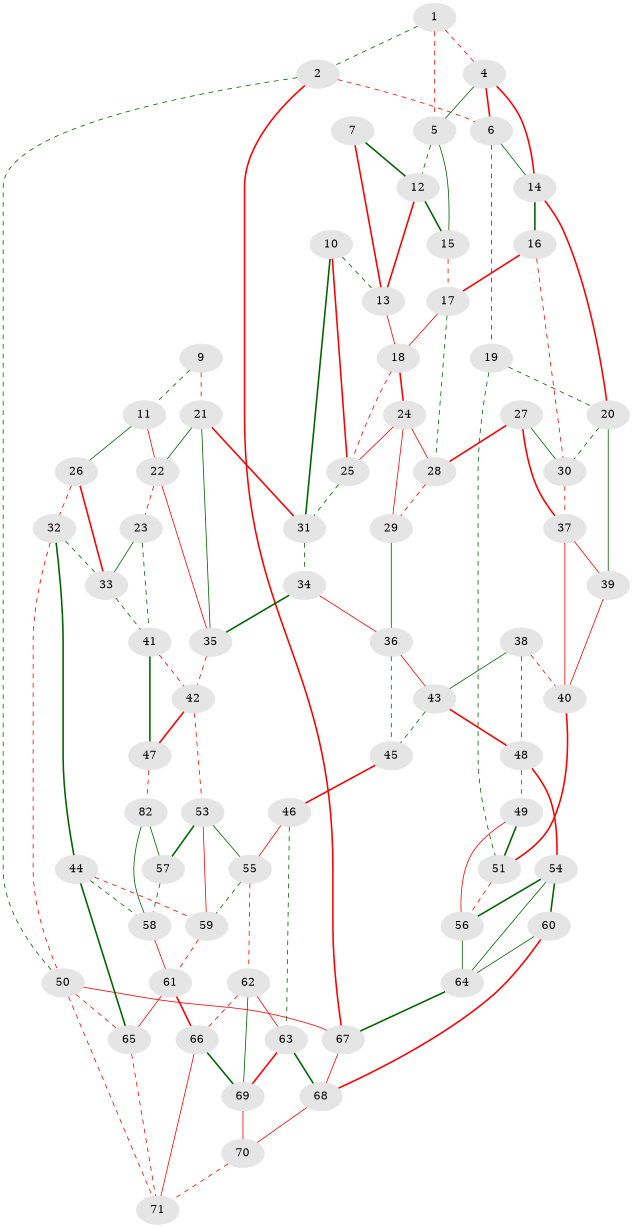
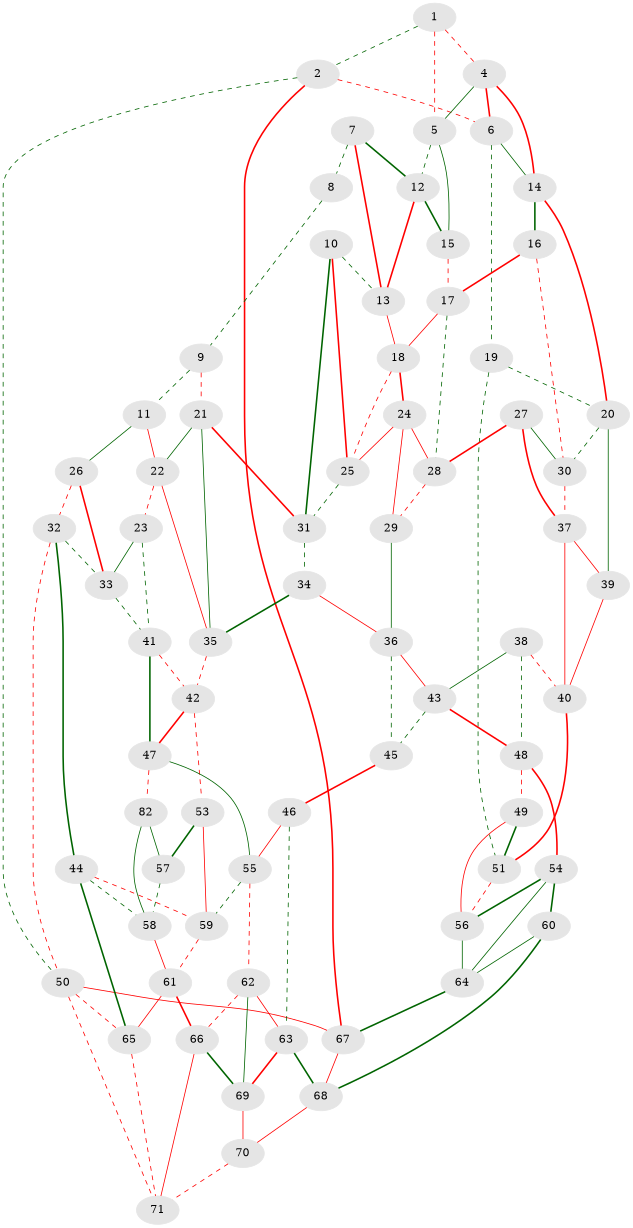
none -> (331, 188)
(226, 841) -> (227, 794)
(450, 1027) -> (450, 1027)
